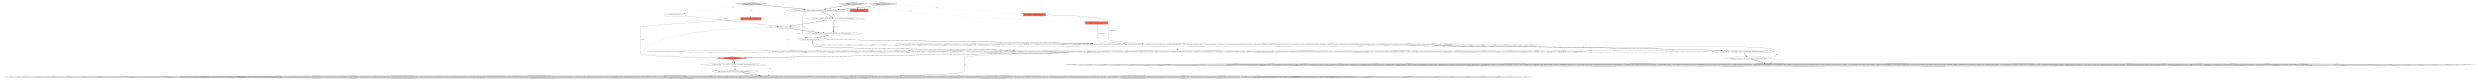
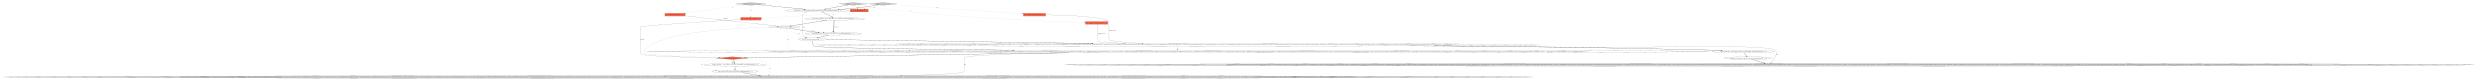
(675, 15) -> (675, 15)
